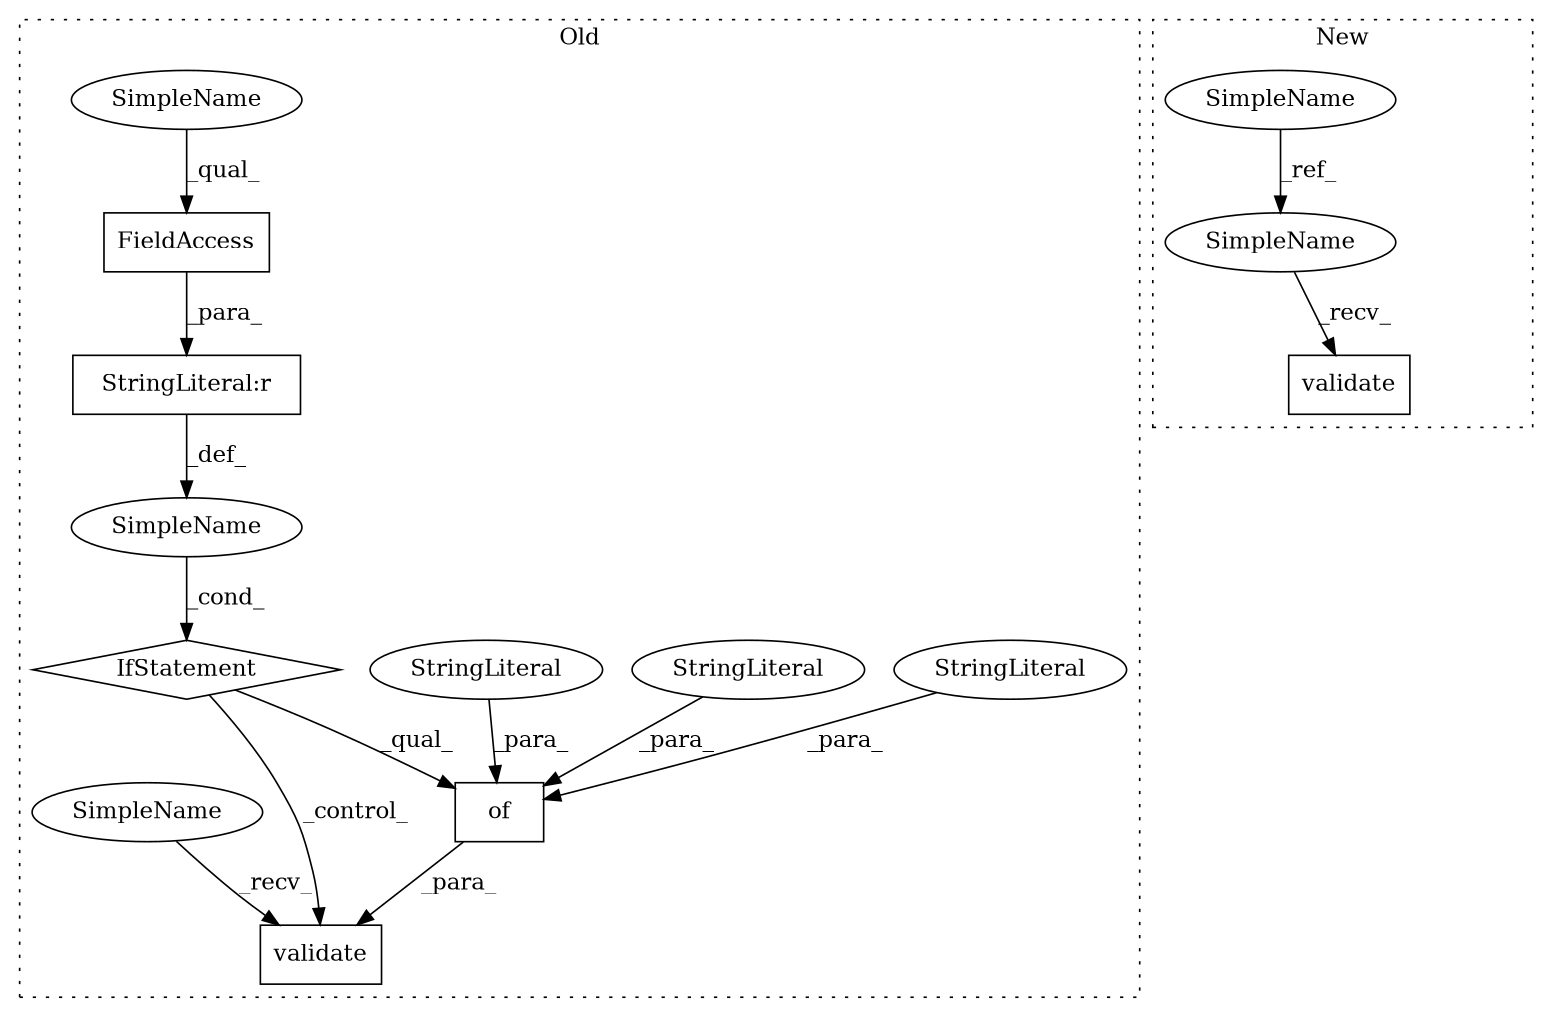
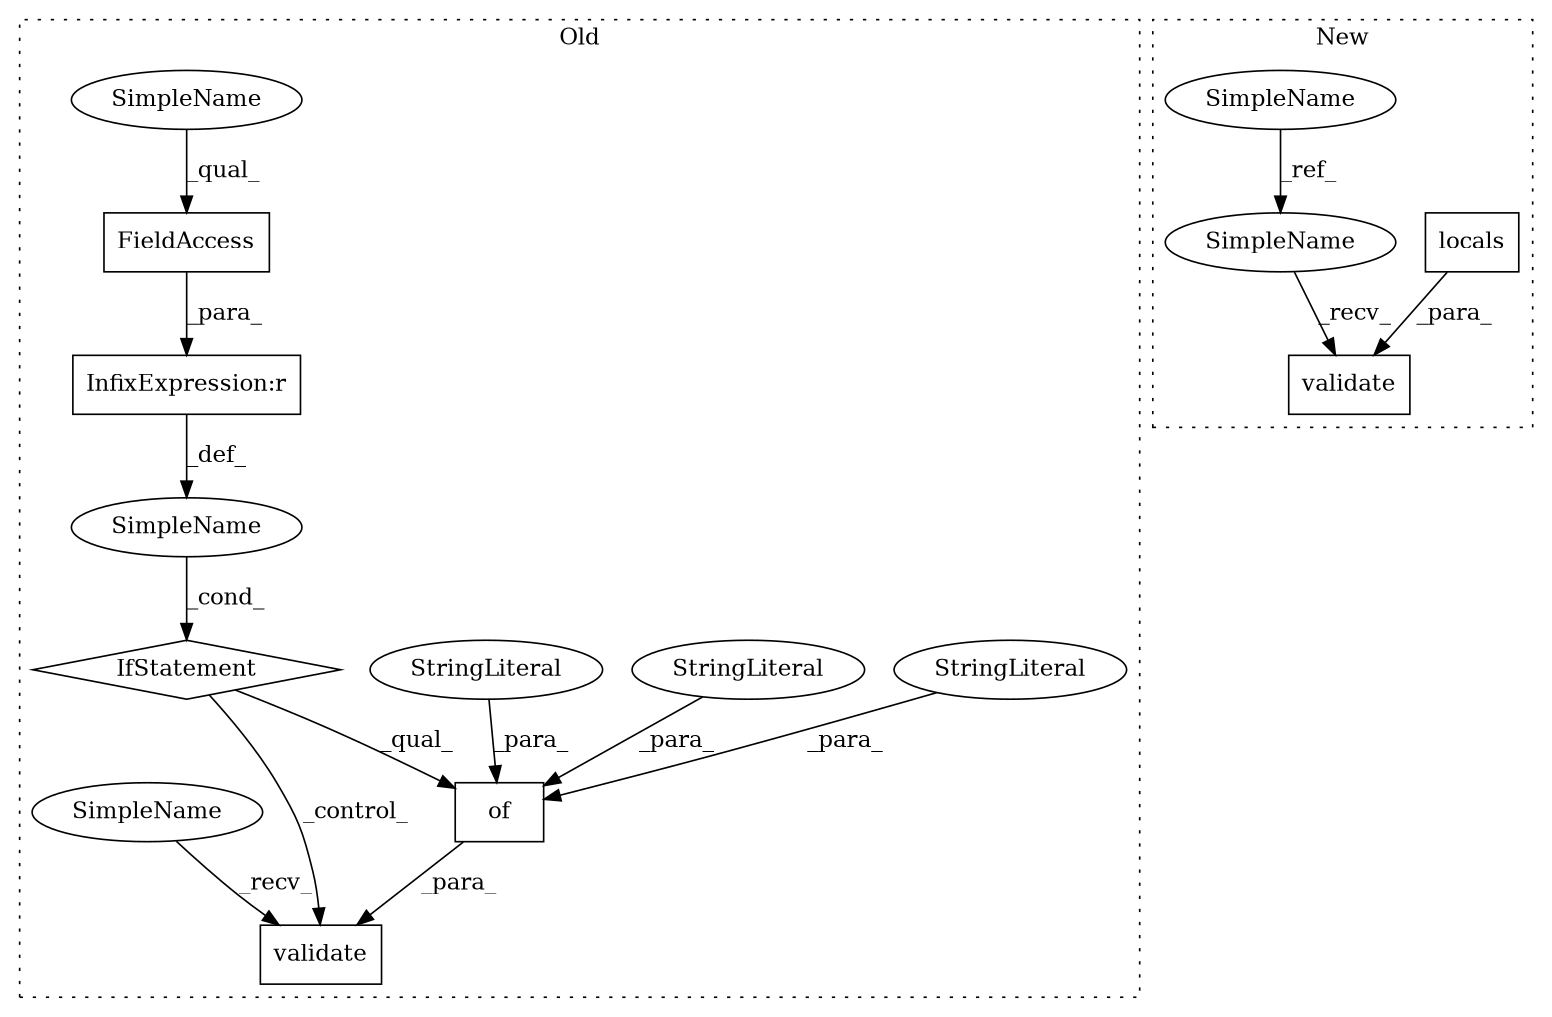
none -> (1472, 242)
(187, 385) -> (187, 385)
